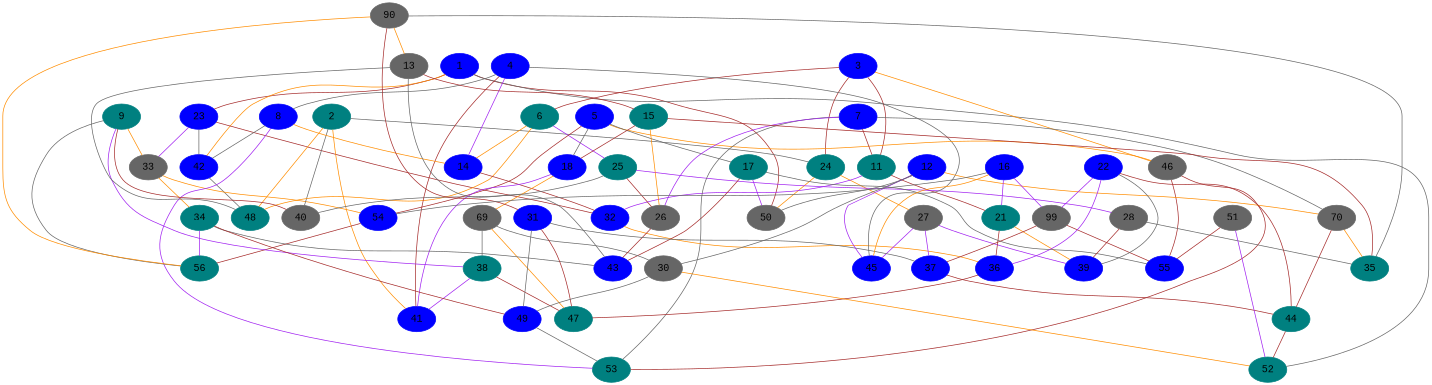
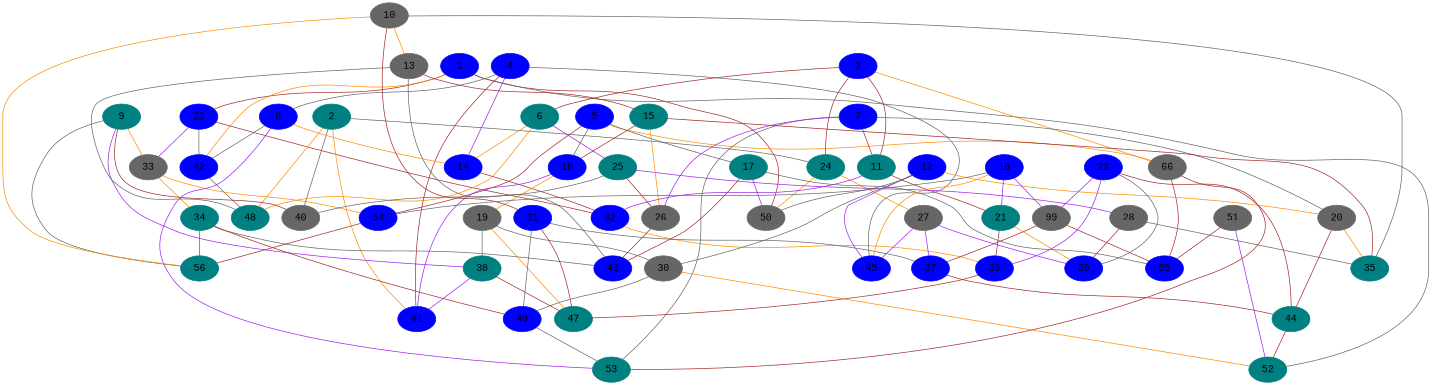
(389, 15) -> (389, 15)
(1167, 167) -> (1167, 167)
(482, 218) -> (482, 218)
(1337, 218) -> (1337, 218)
